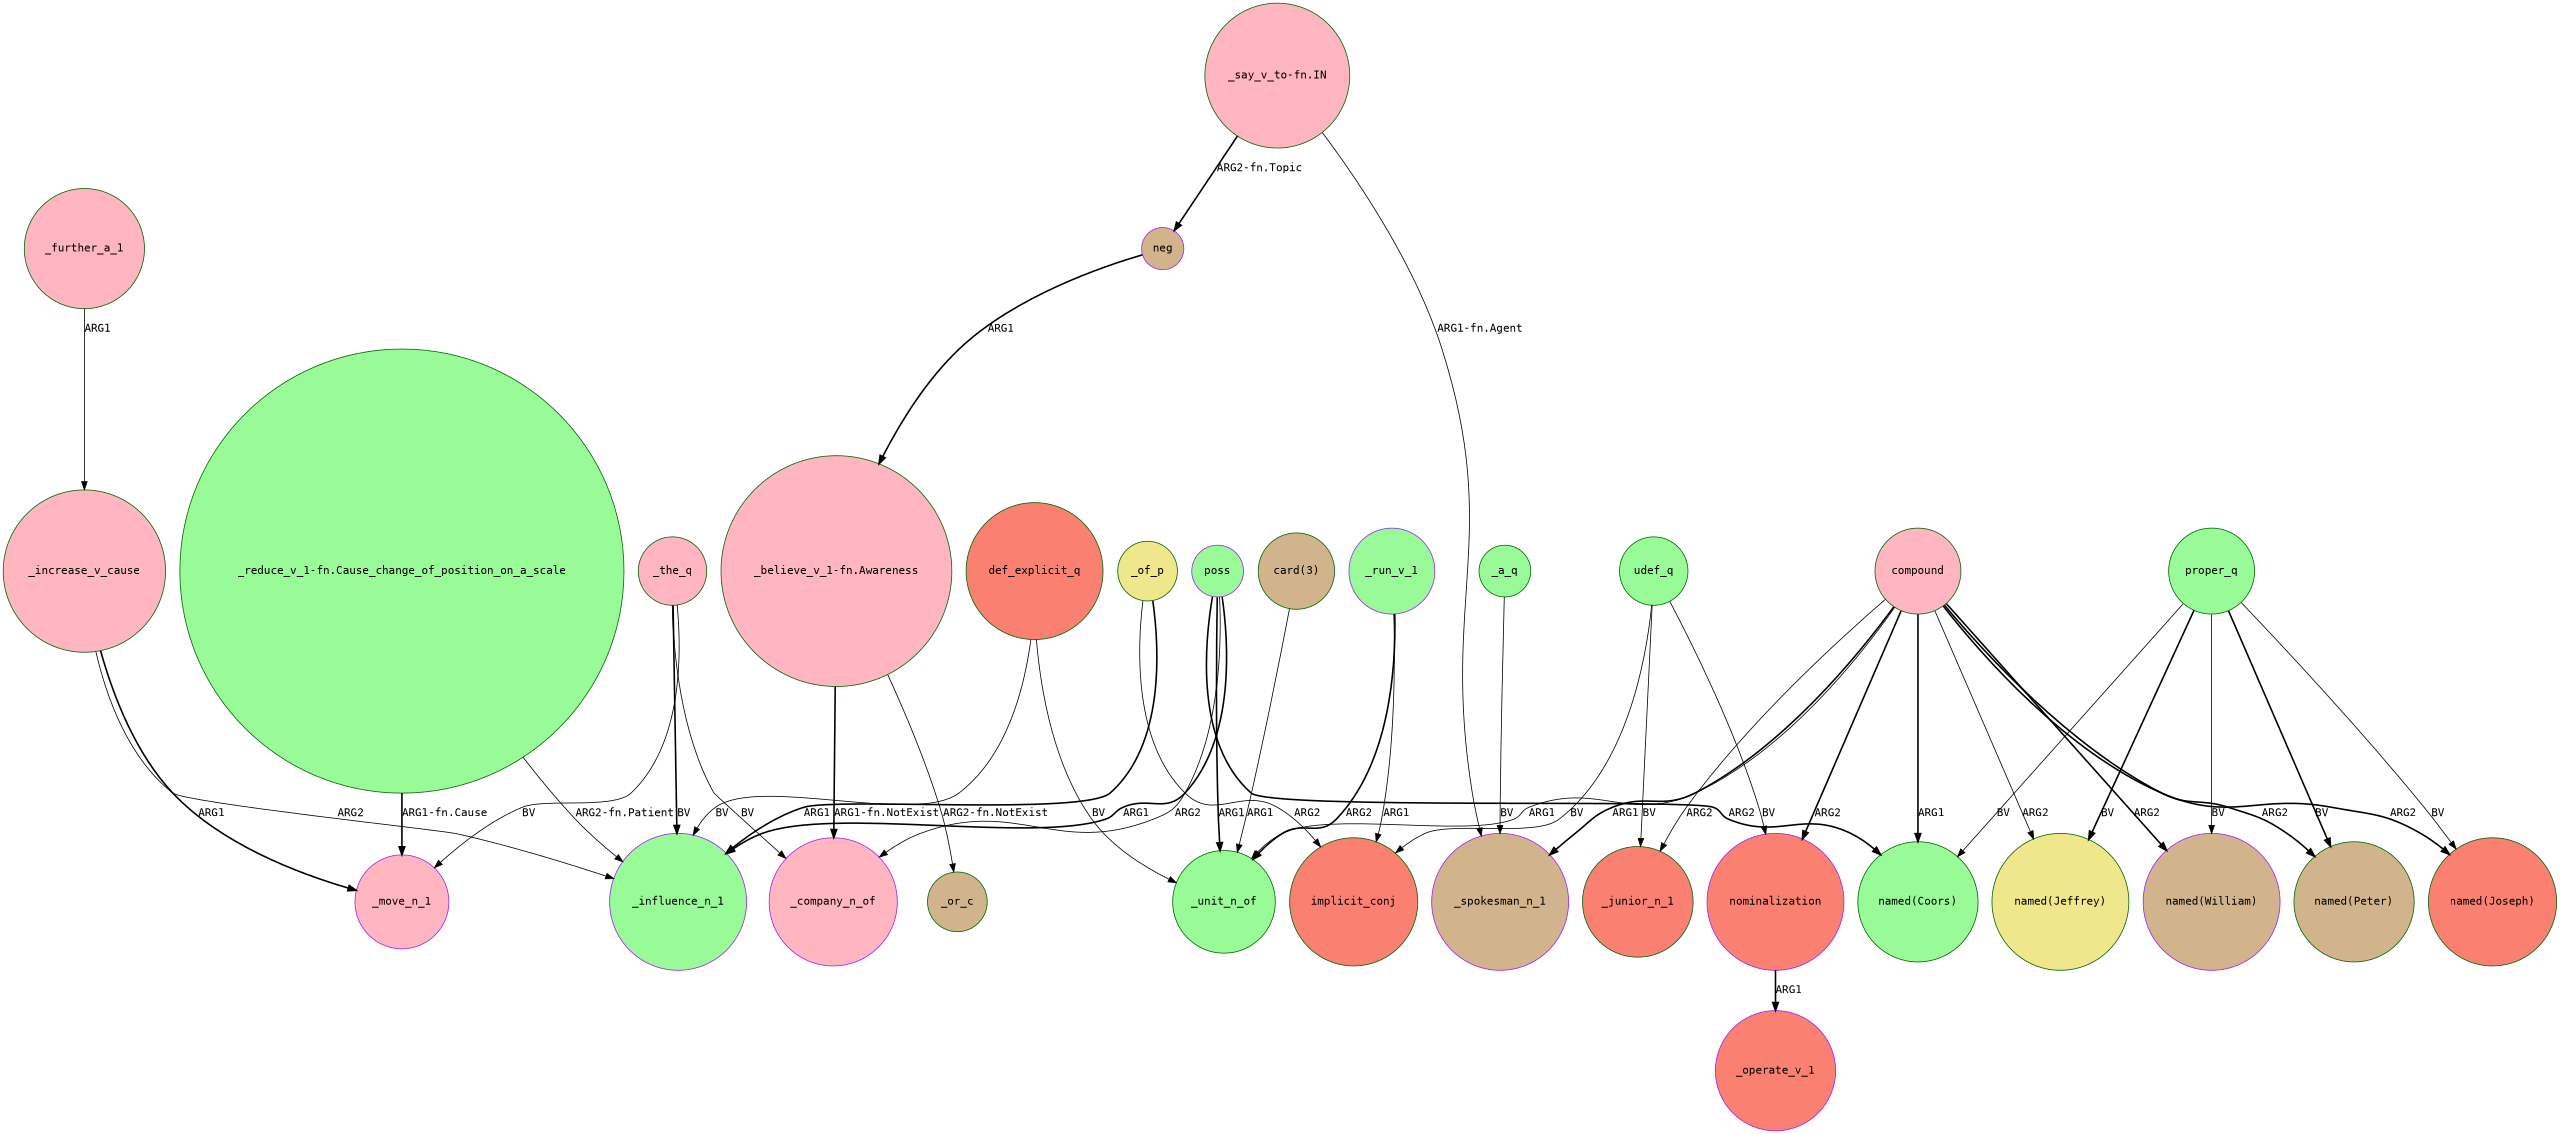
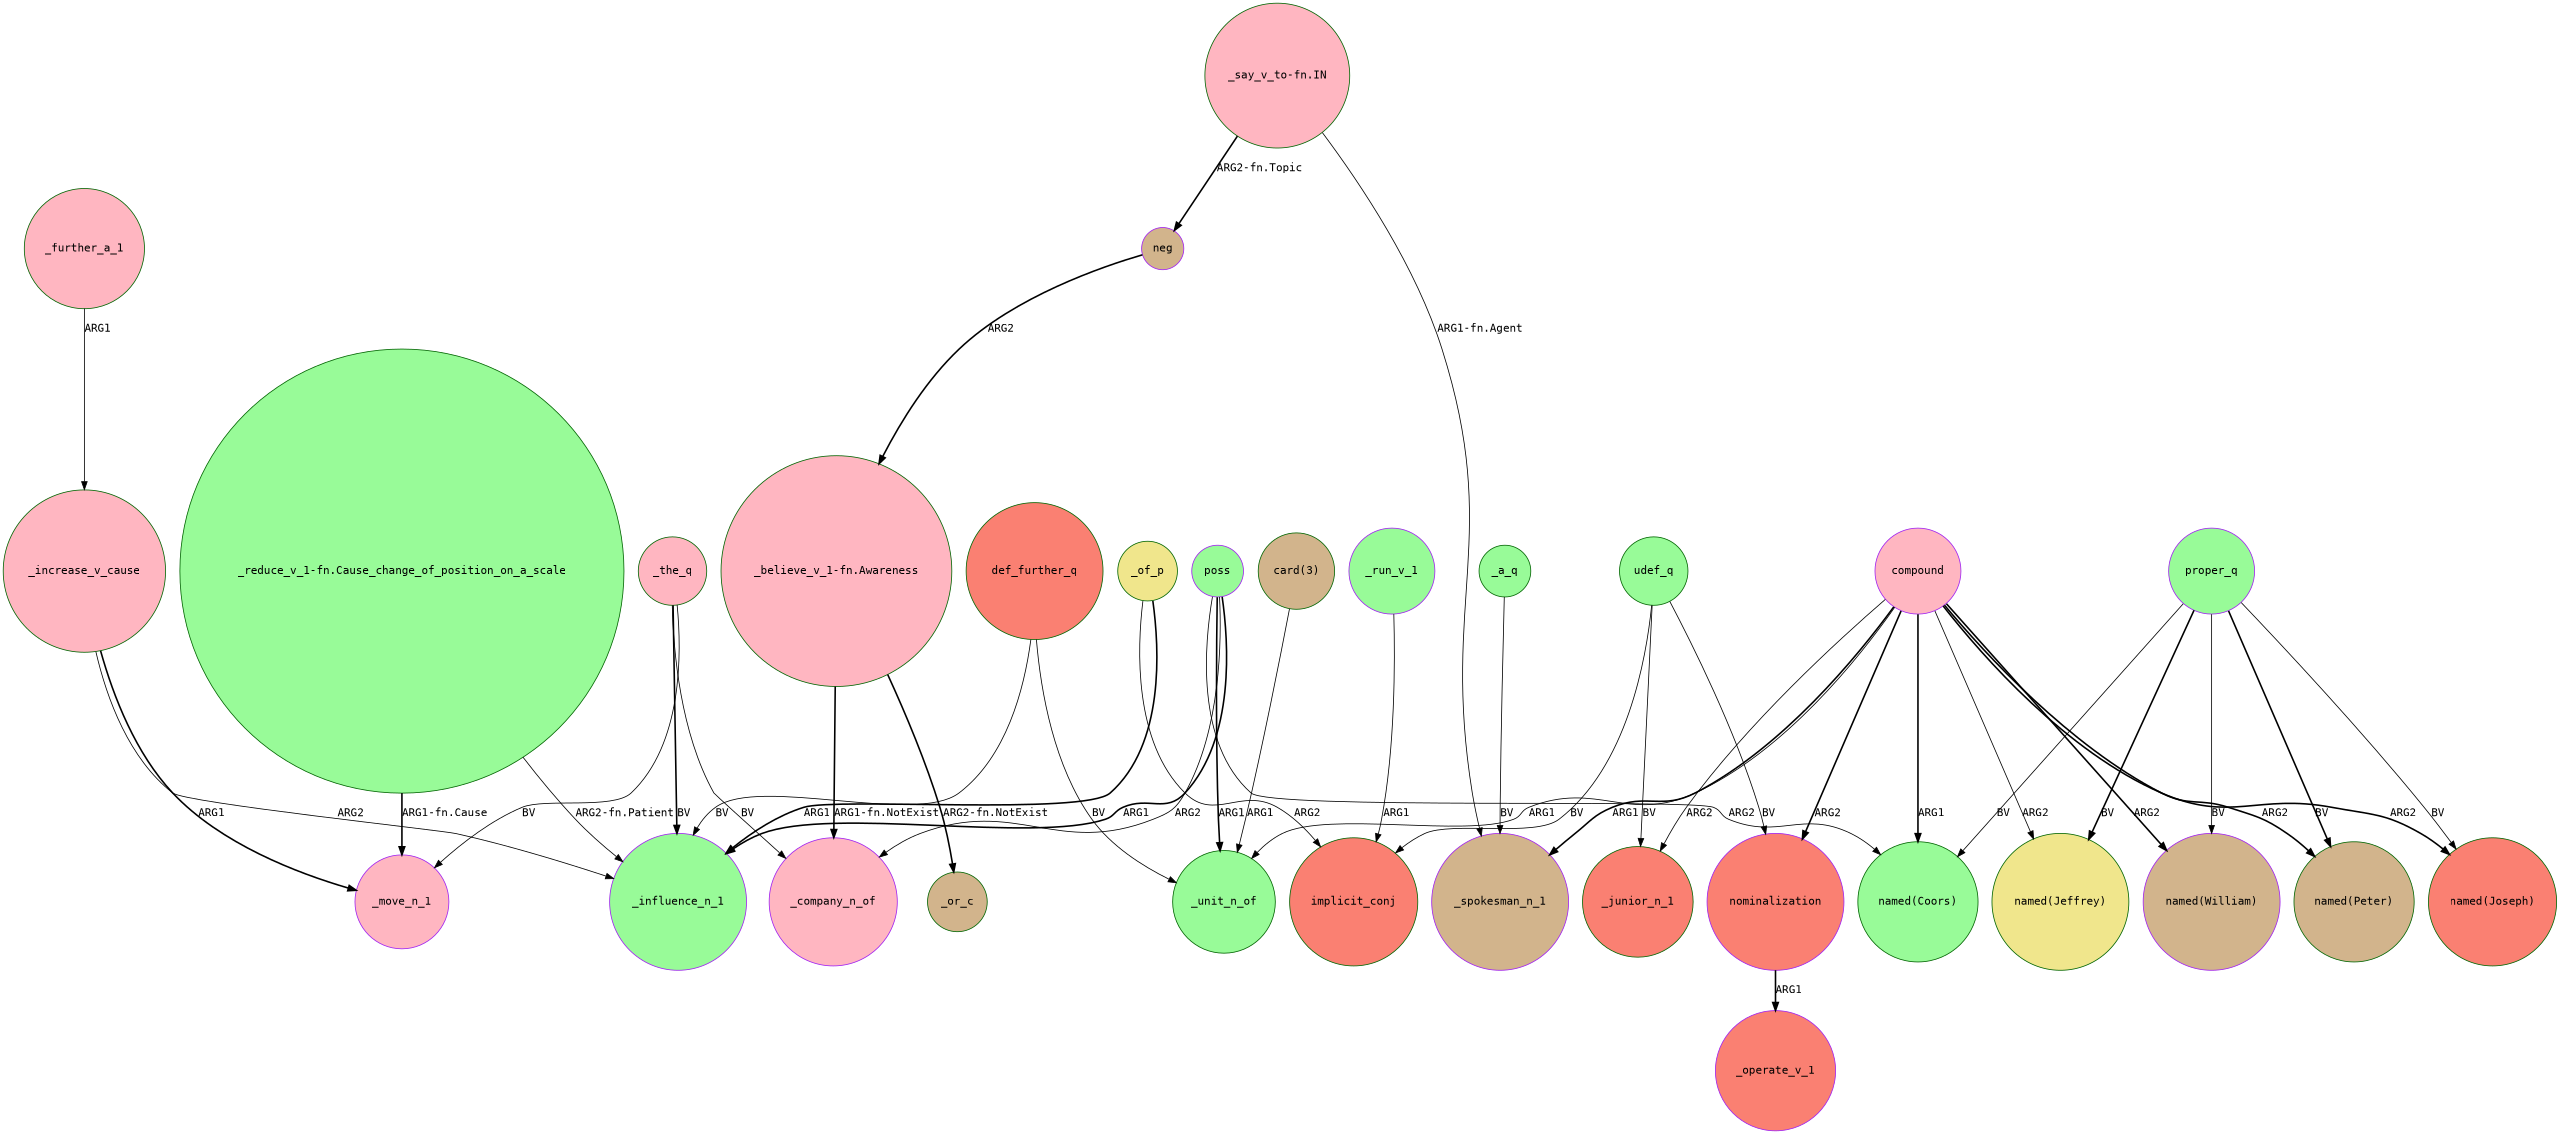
(1001, 329) -> (1001, 329)
(1035, 571) -> (1035, 571)
(1918, 571) -> (1918, 571)
(2212, 571) -> (2212, 571)
(1371, 764) -> none
(926, 767) -> (926, 767)
(1465, 803) -> (1465, 803)
